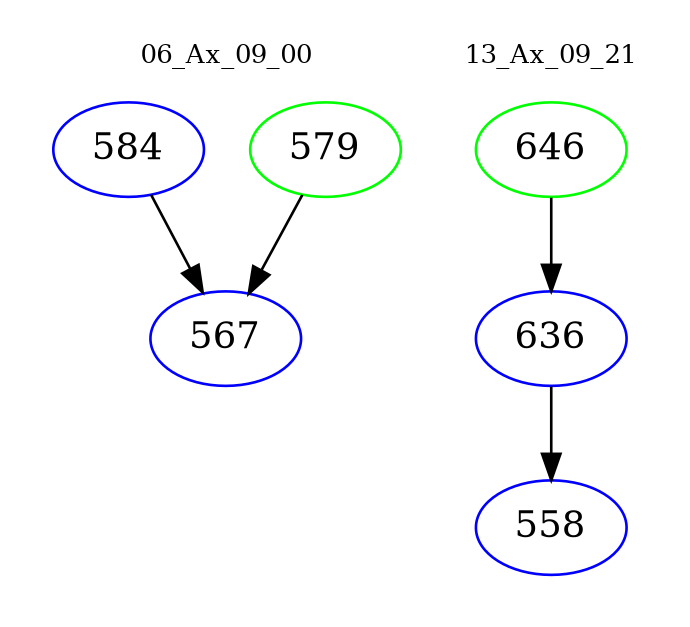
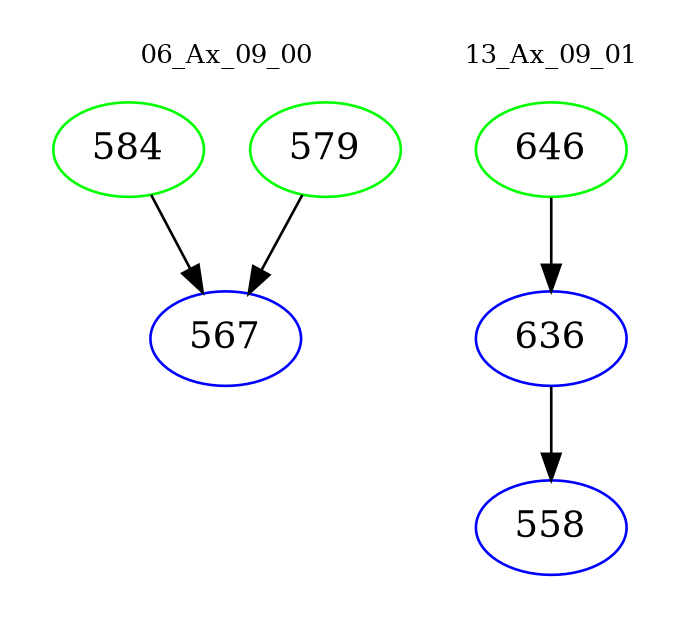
(551, 56) -> (551, 56)
(129, 150) -> (129, 150)
